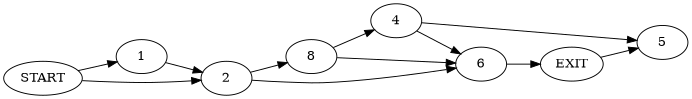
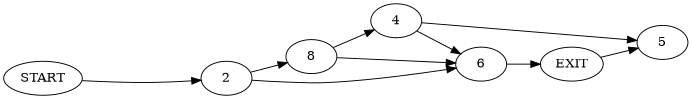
(142, 57) -> none
